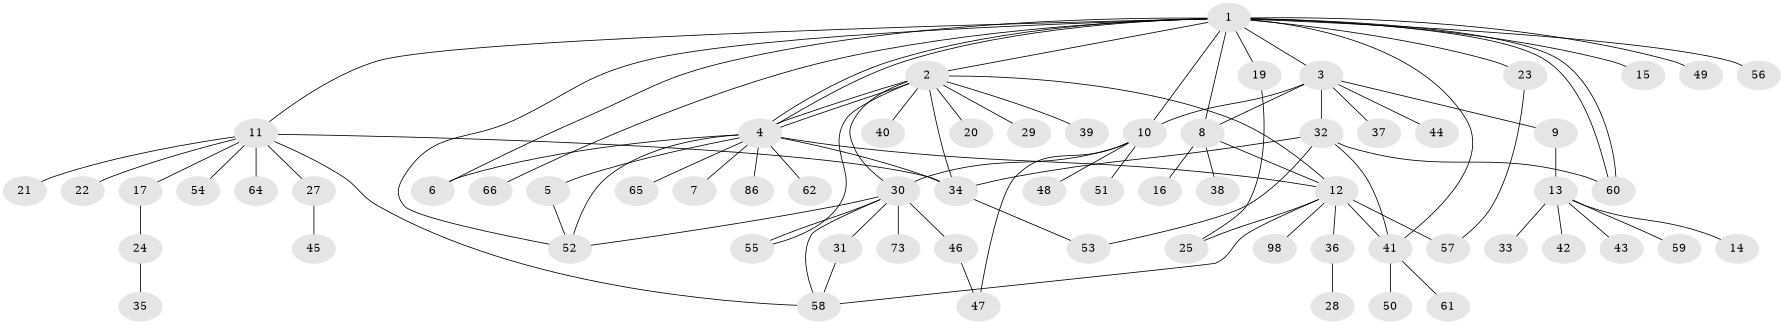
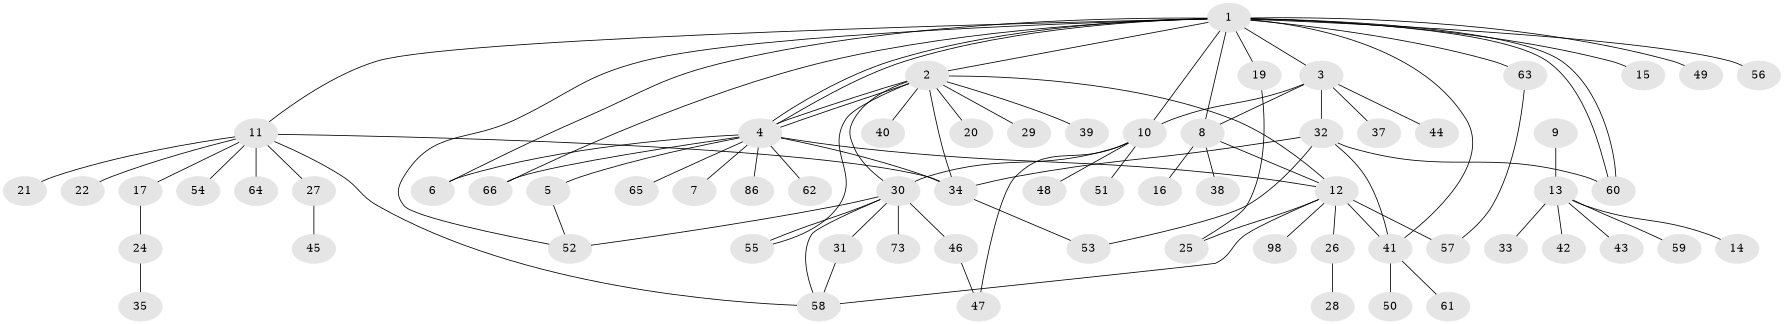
(1525, 75) -> (1525, 75)
(1438, 104) -> none
(611, 174) -> (622, 155)
(1333, 249) -> (1333, 249)
